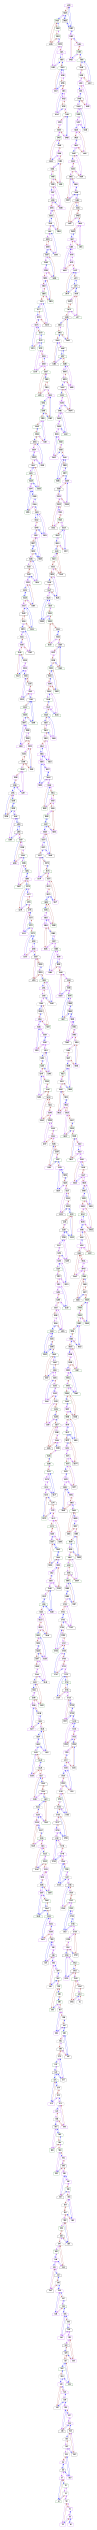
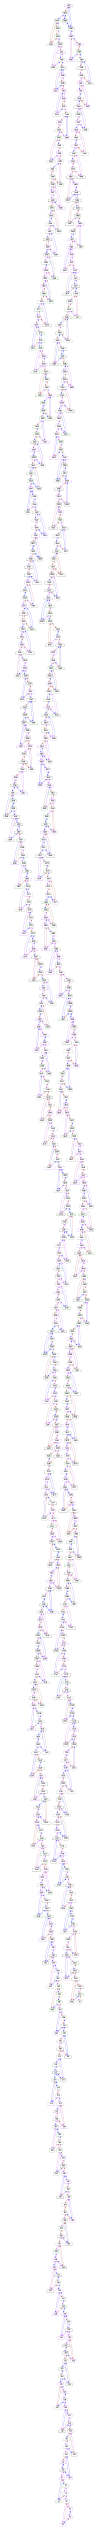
(52, 208) -> (52, 208)
none -> (58, 1456)
(71, 2525) -> none
